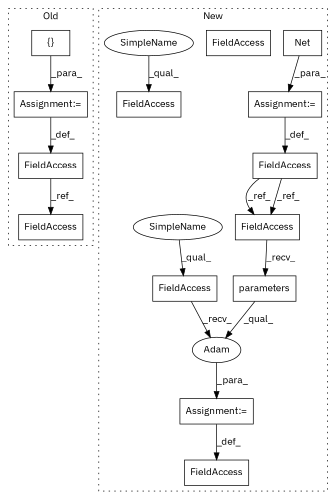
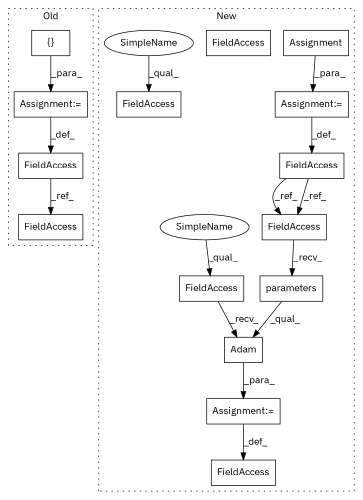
(303, 43) -> (316, 43)
(217, 350) -> (243, 350)
